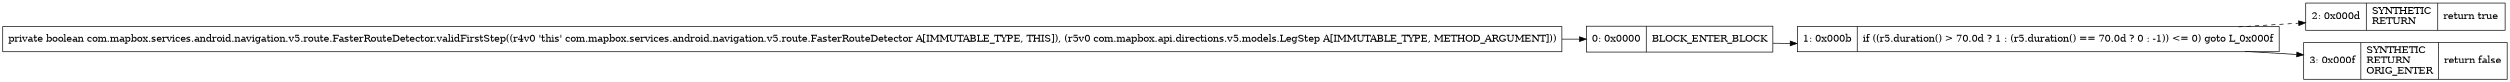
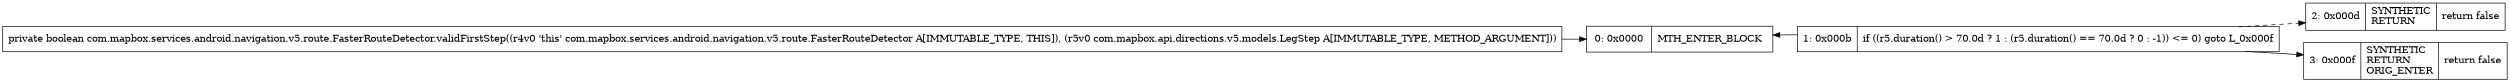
(2471, 16) -> (2471, 16)
(1710, 39) -> (1710, 39)
(1782, 43) -> (1788, 35)
